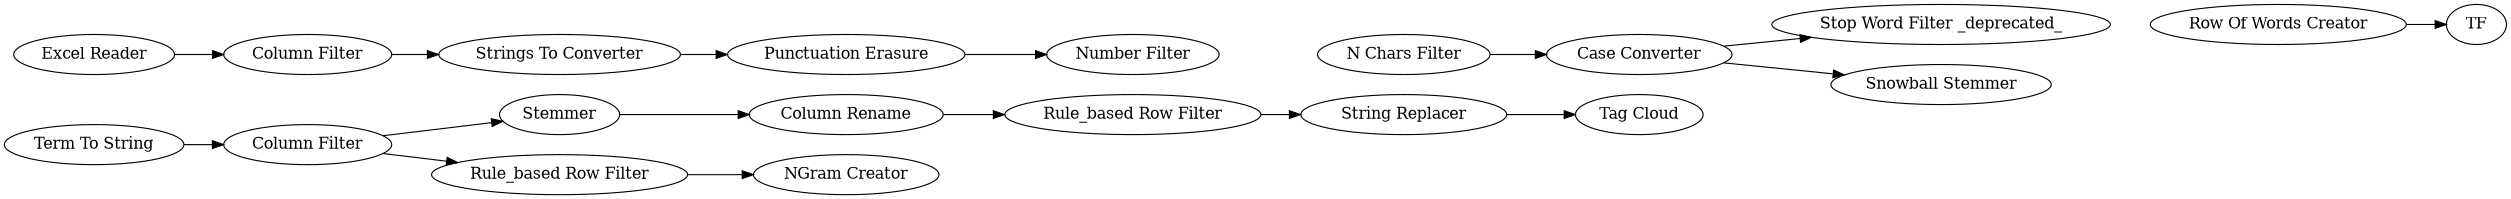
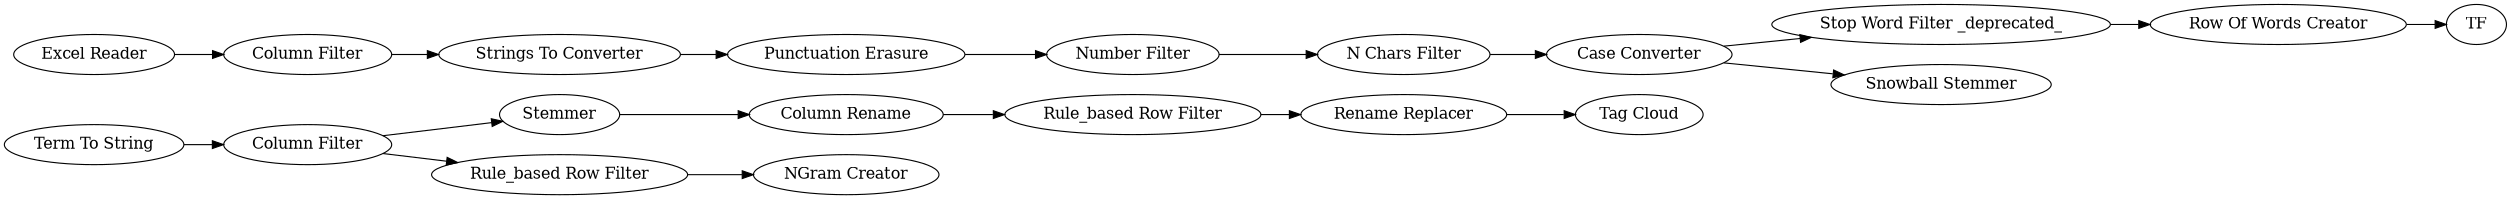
none -> (2125, 24)
none -> (1263, 55)
(1404, 115) -> (1404, 115)
